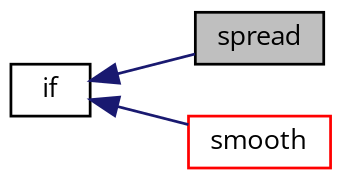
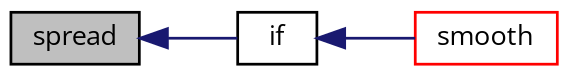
(156, 64) -> (203, 38)
